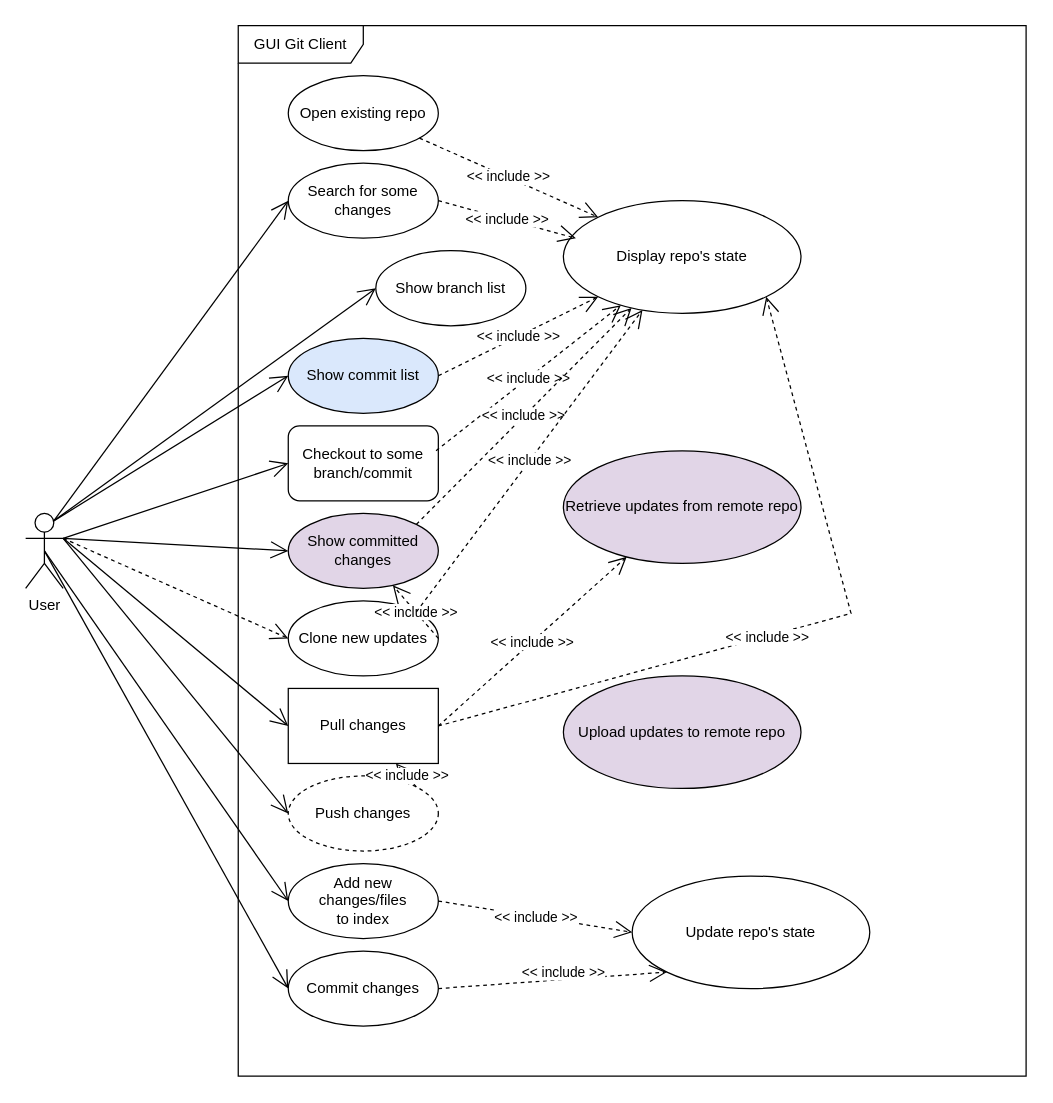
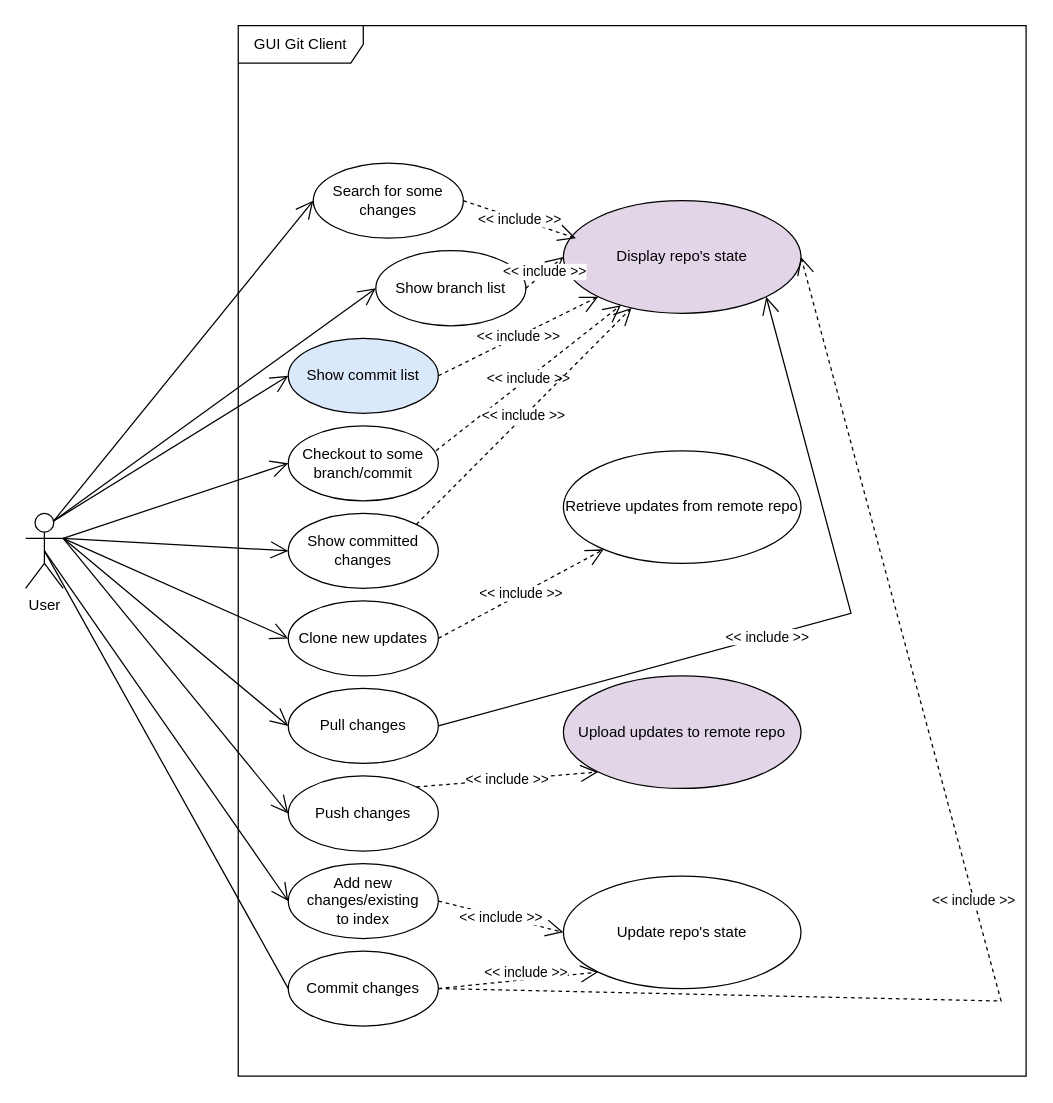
(363, 113) -> none
(469, 160) -> none
(363, 201) -> (388, 201)
(682, 257) -> (682, 257)
none -> (543, 273)
(529, 461) -> none
(363, 463) -> (363, 463)
(816, 485) -> (816, 485)
(682, 507) -> (682, 507)
(363, 551) -> (363, 551)
(177, 589) -> (177, 589)
(417, 613) -> (520, 594)
(533, 641) -> none
(363, 726) -> (363, 726)
(407, 776) -> (505, 779)
(363, 813) -> (363, 813)
none -> (972, 893)
(363, 901) -> (363, 901)
(751, 932) -> (682, 932)
(285, 982) -> (286, 984)
